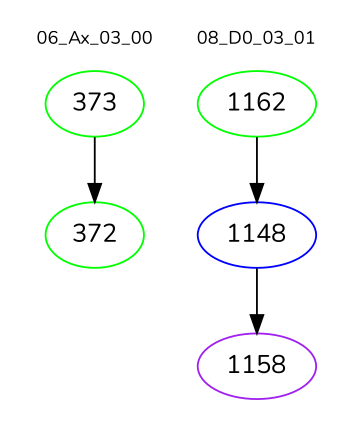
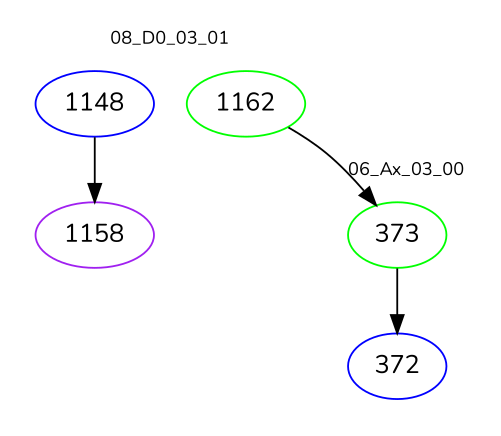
(257, 161) -> (345, 171)
(95, 235) -> (397, 366)
